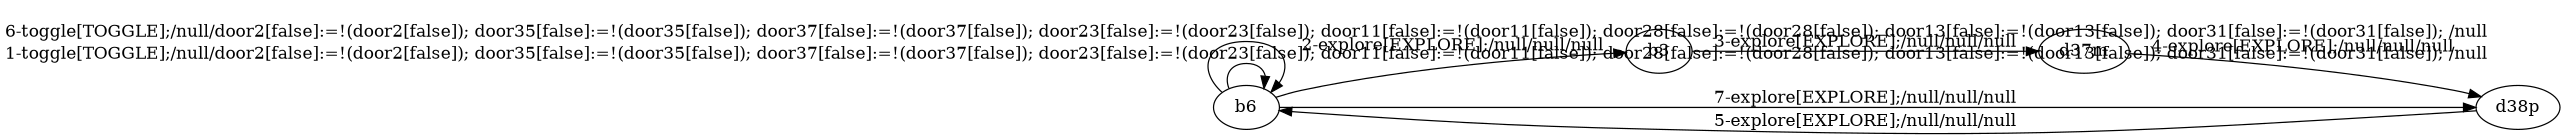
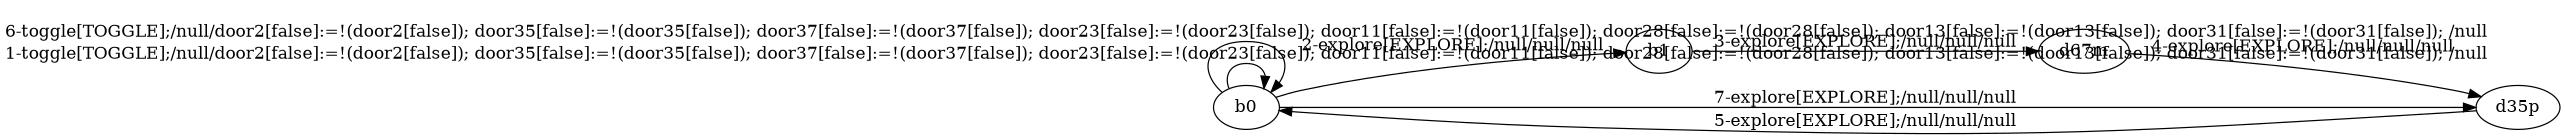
(1659, 51) -> (1659, 51)
(2084, 51) -> (2084, 51)
(1246, 107) -> (1246, 107)
(2518, 107) -> (2518, 107)
